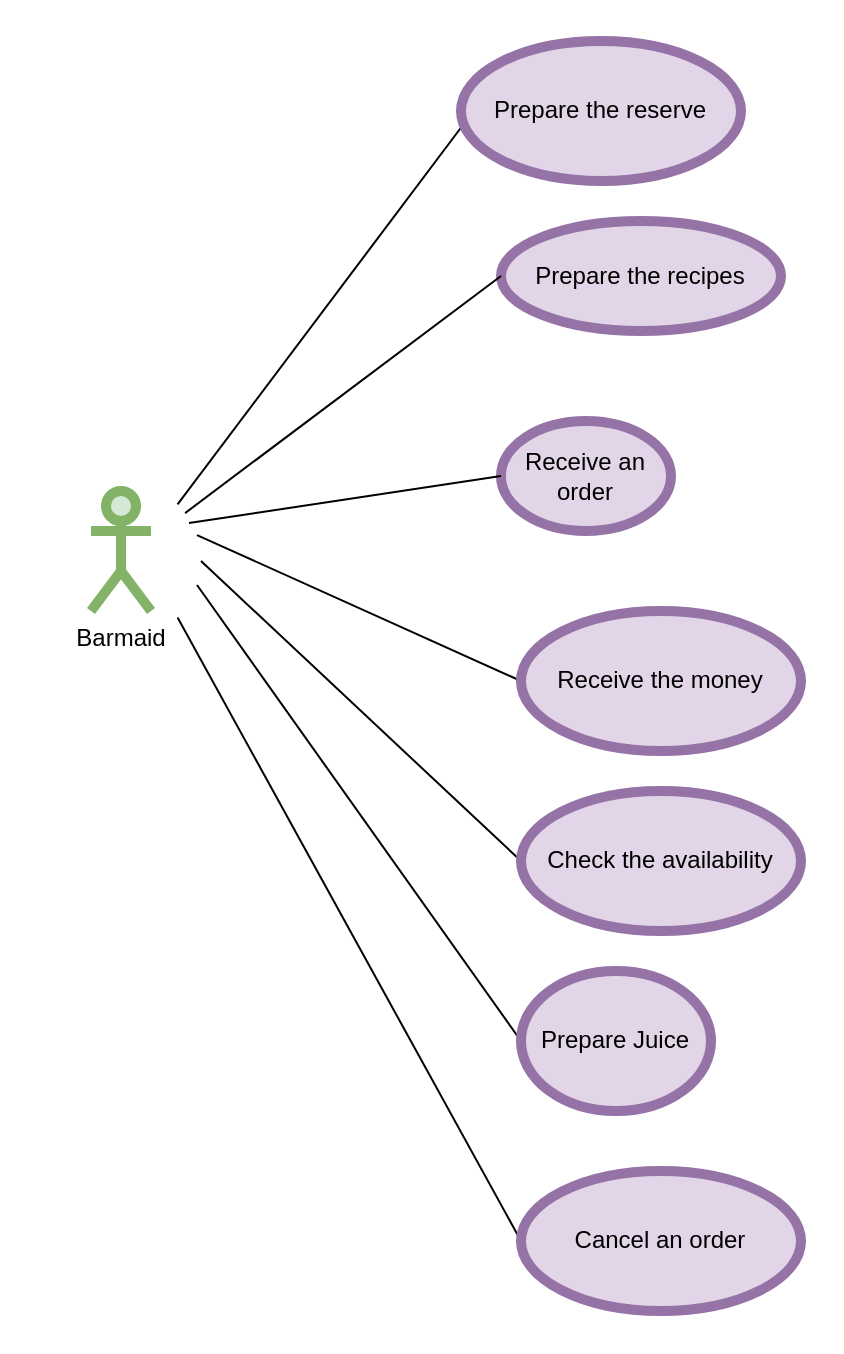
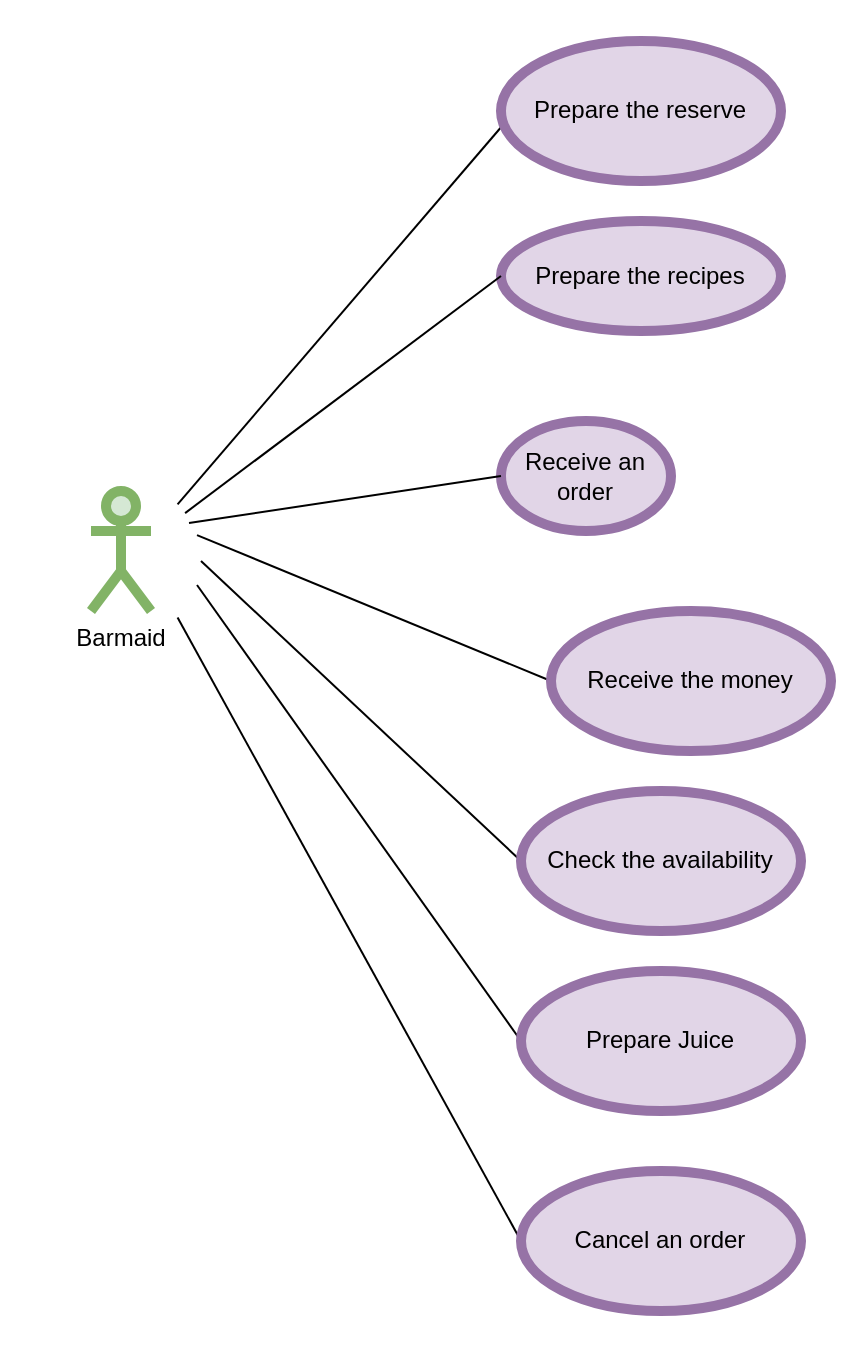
(601, 111) -> (641, 111)
(661, 681) -> (691, 681)
(616, 1041) -> (661, 1041)
